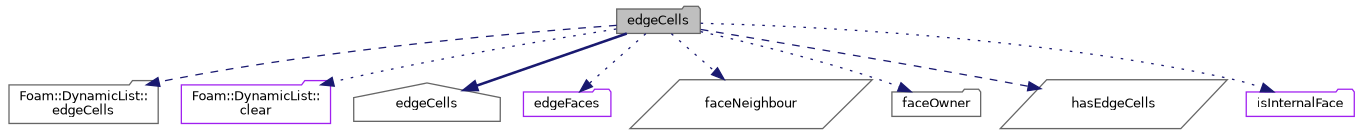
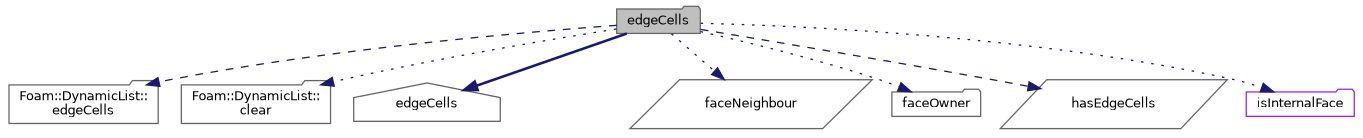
(256, 104) -> (256, 104)
(567, 104) -> none
